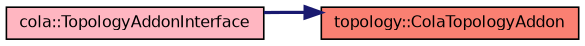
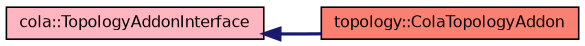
(284, 12) -> (301, 34)
